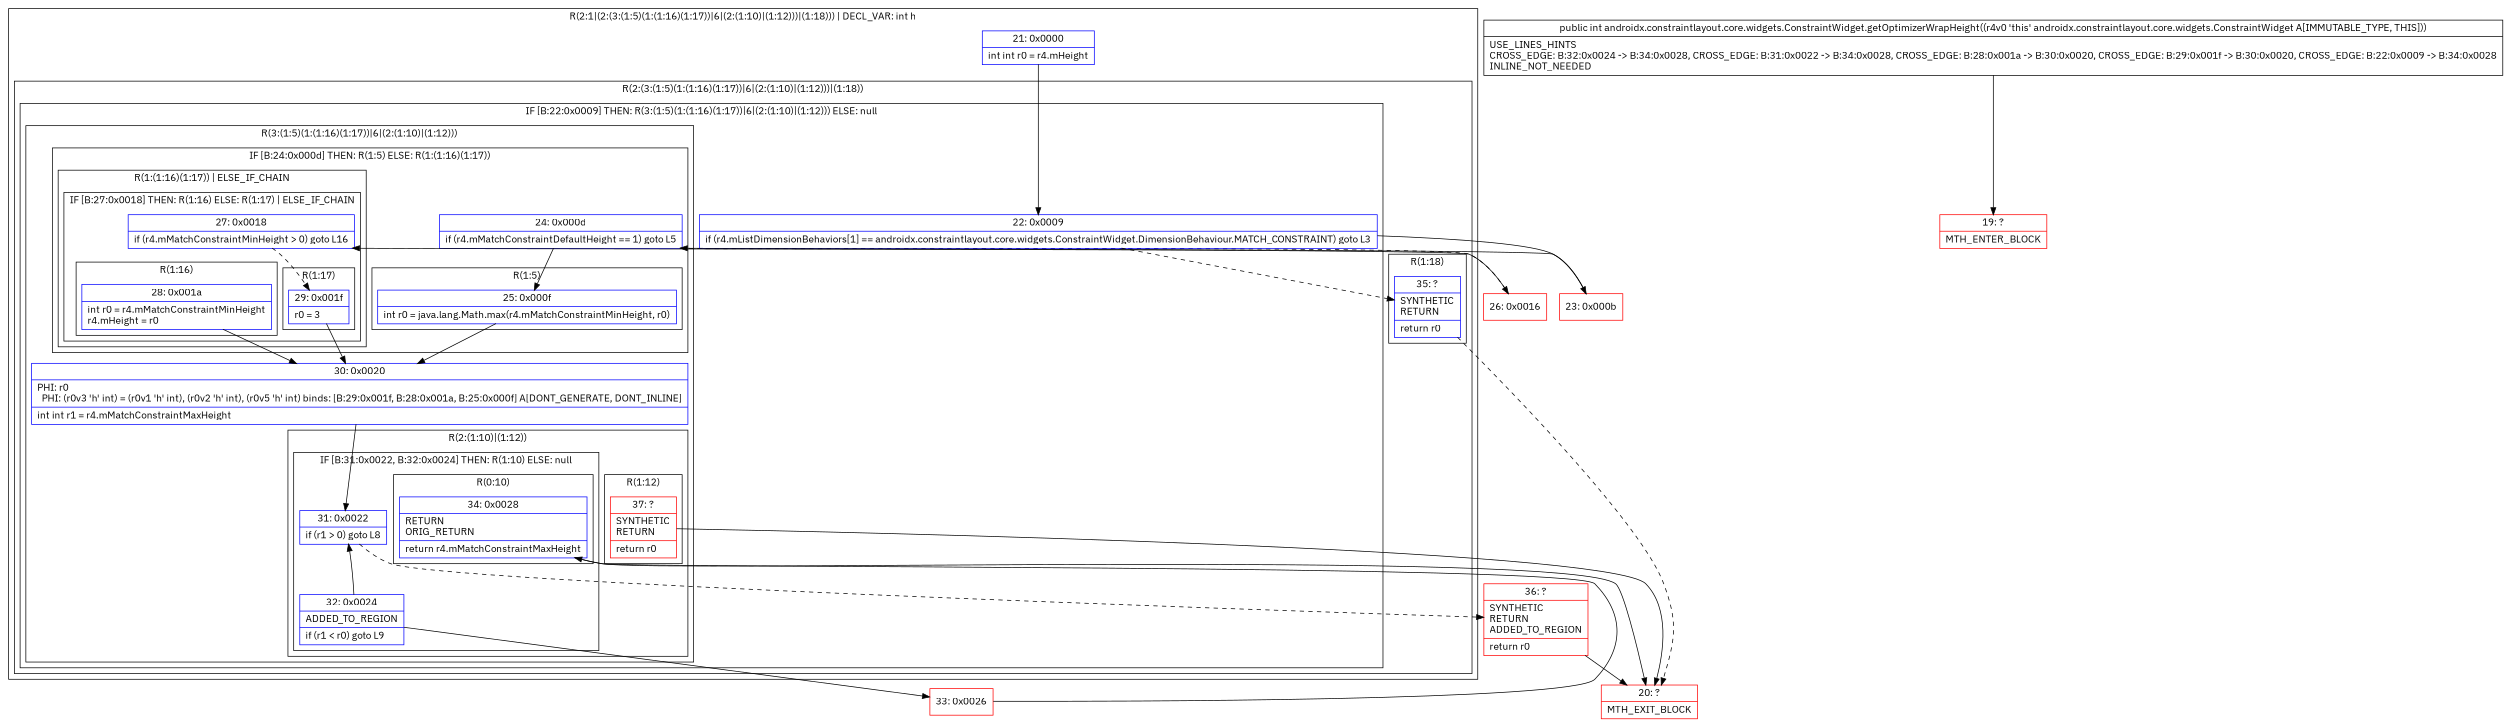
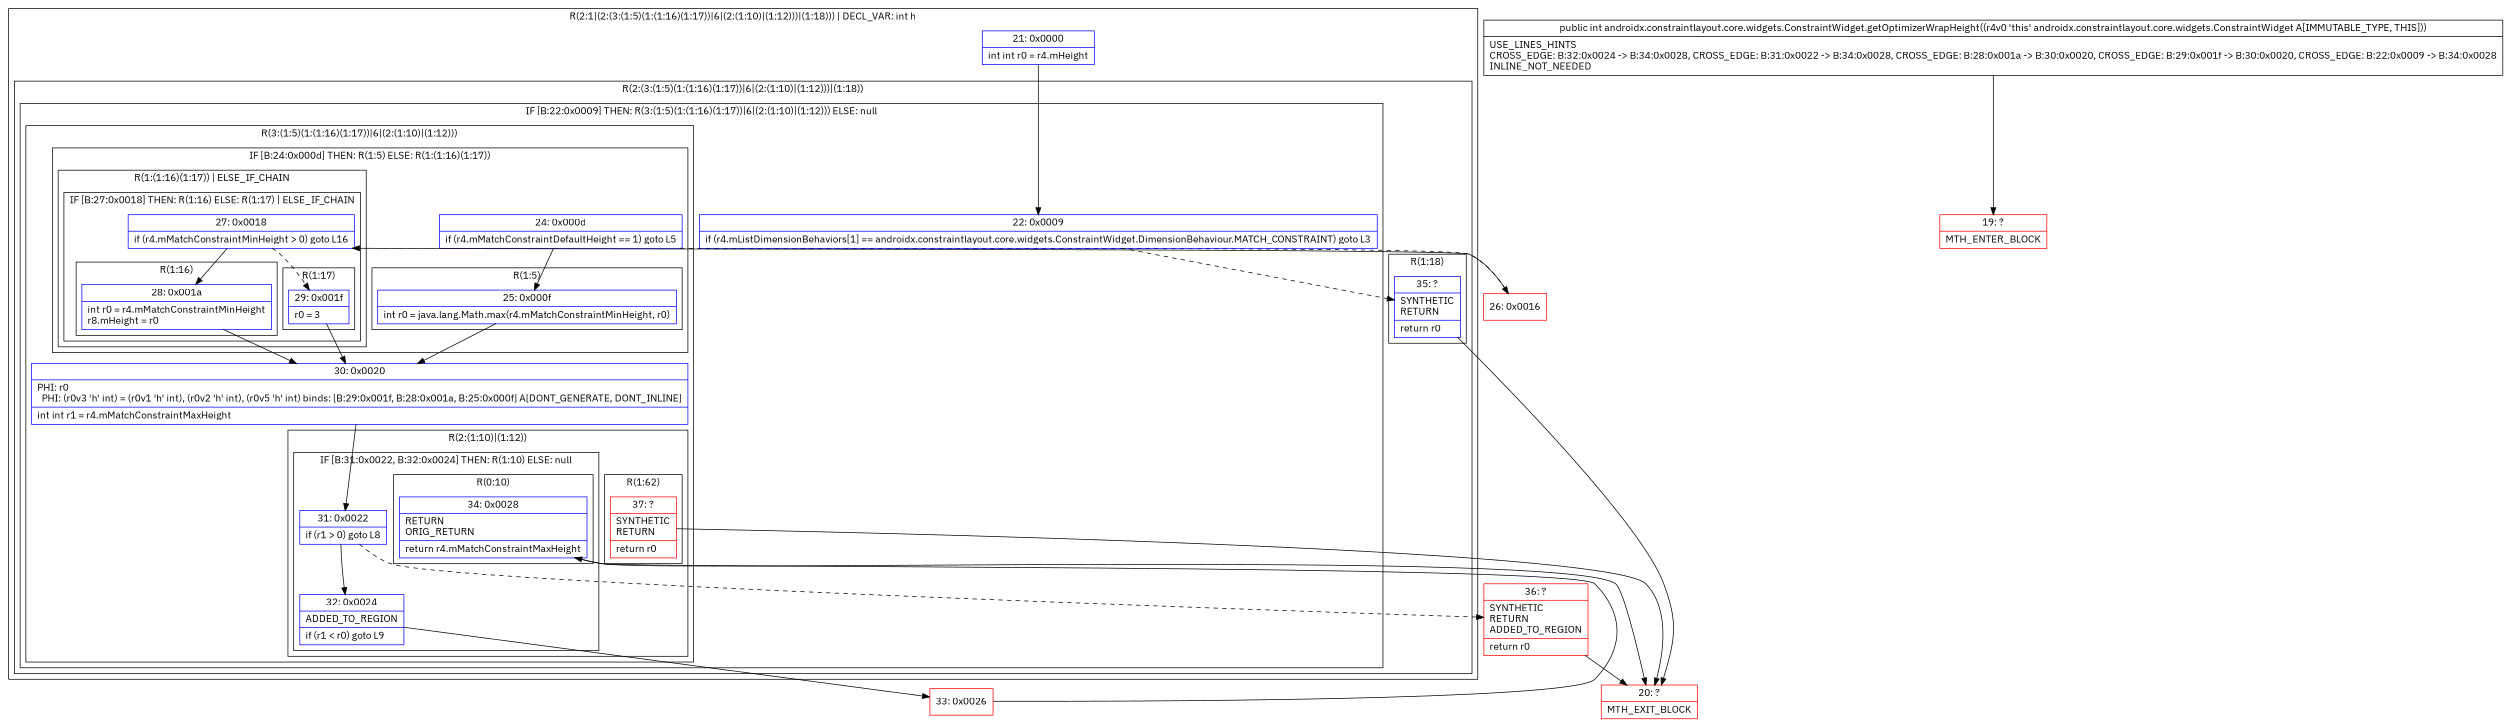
none -> (211, 267)
(1591, 307) -> none
(124, 321) -> (124, 321)
(643, 483) -> (643, 483)
(1600, 491) -> (1600, 491)
(352, 573) -> (342, 566)
